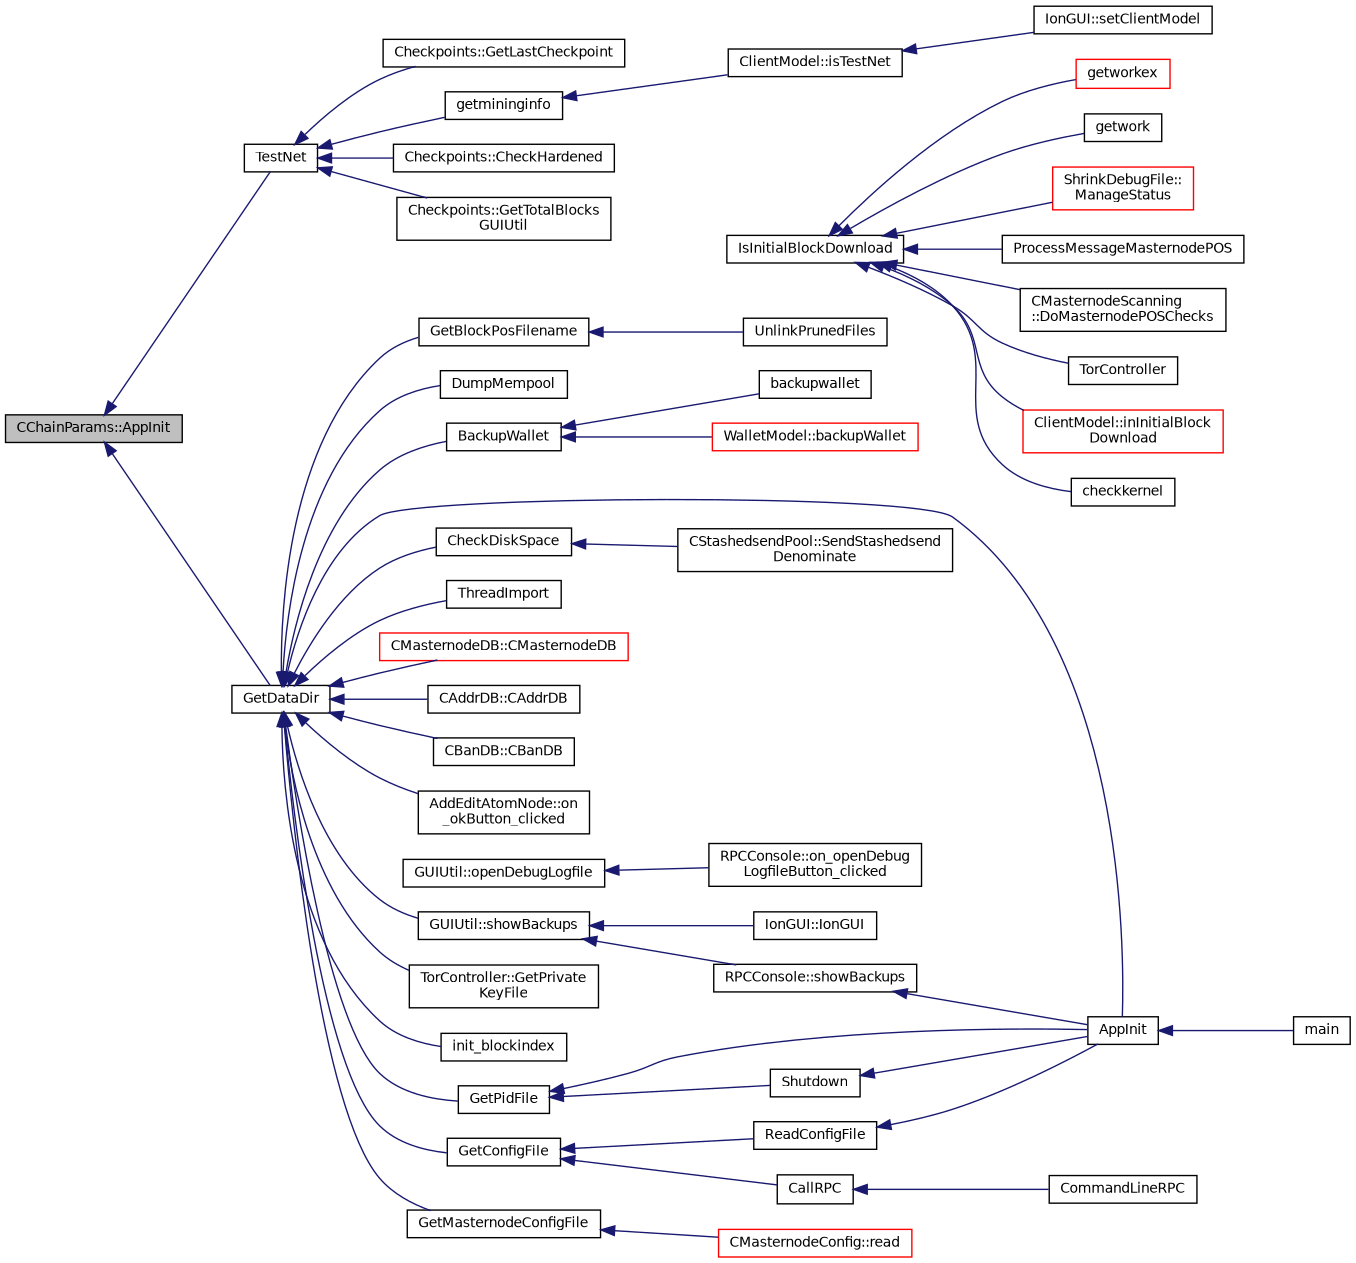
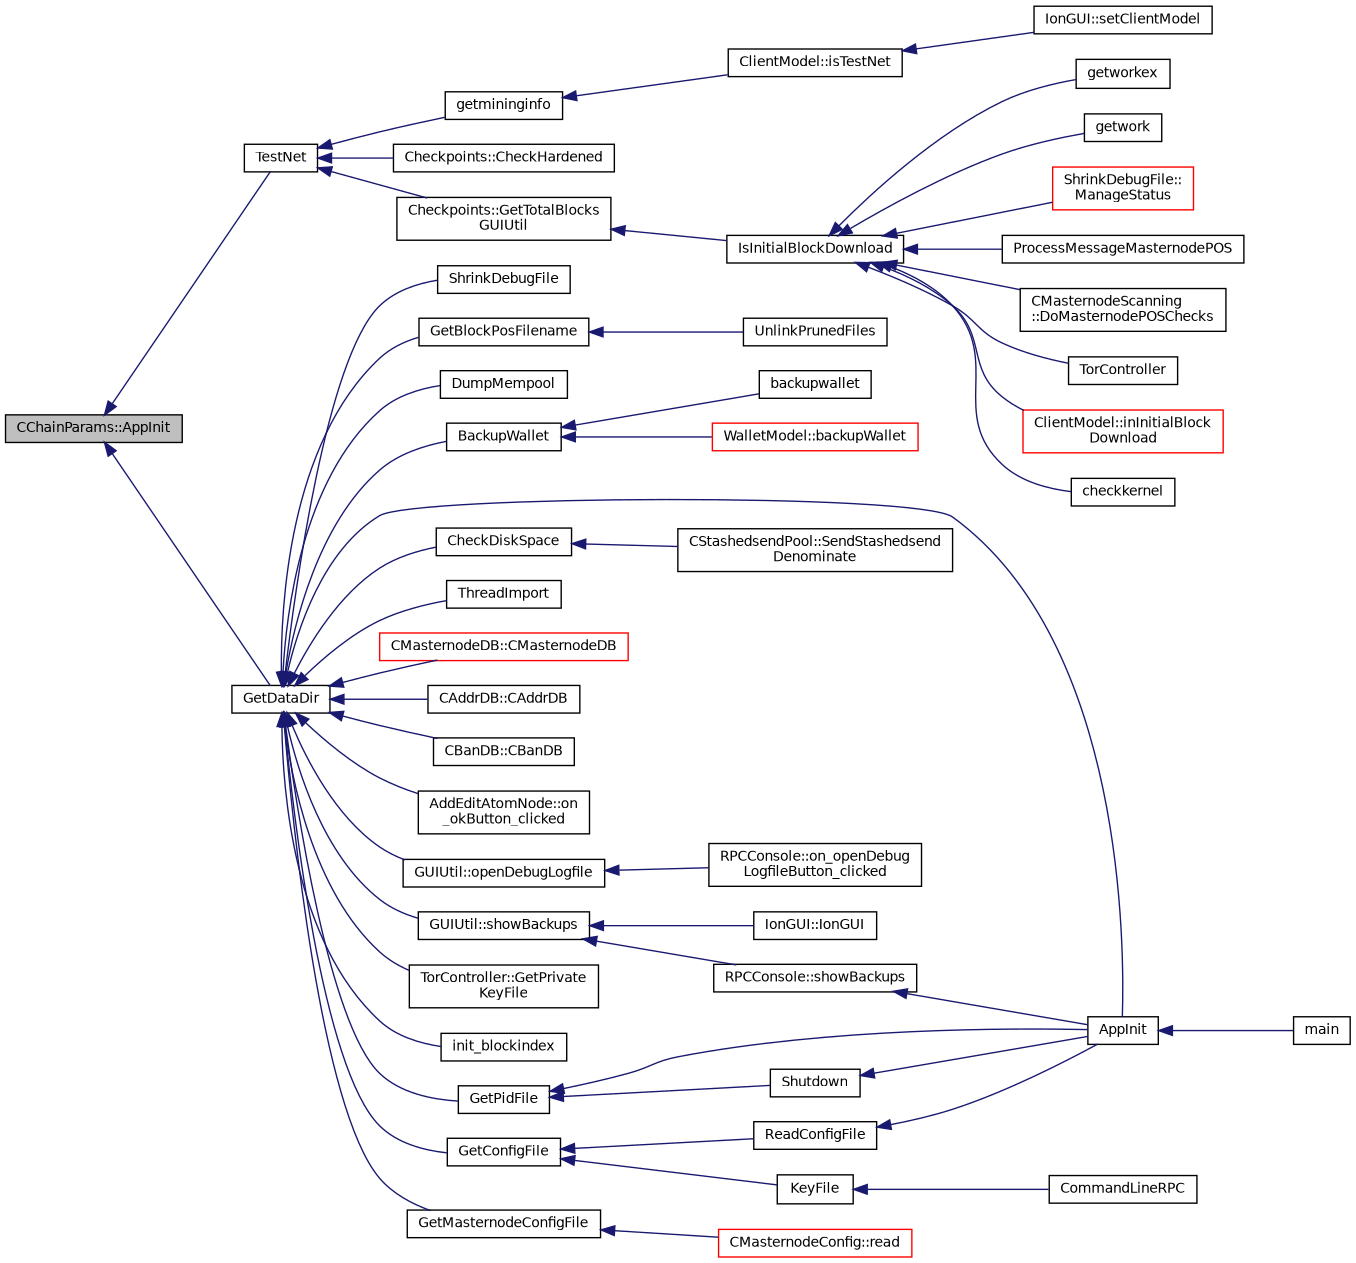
(504, 53) -> none
(1123, 74) -> (1123, 74)
none -> (676, 236)
none -> (504, 280)
none -> (336, 804)
(815, 1189) -> (815, 1189)
